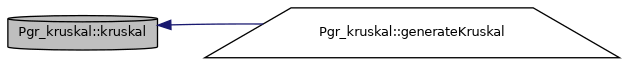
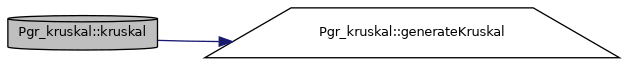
(217, 24) -> (188, 41)
